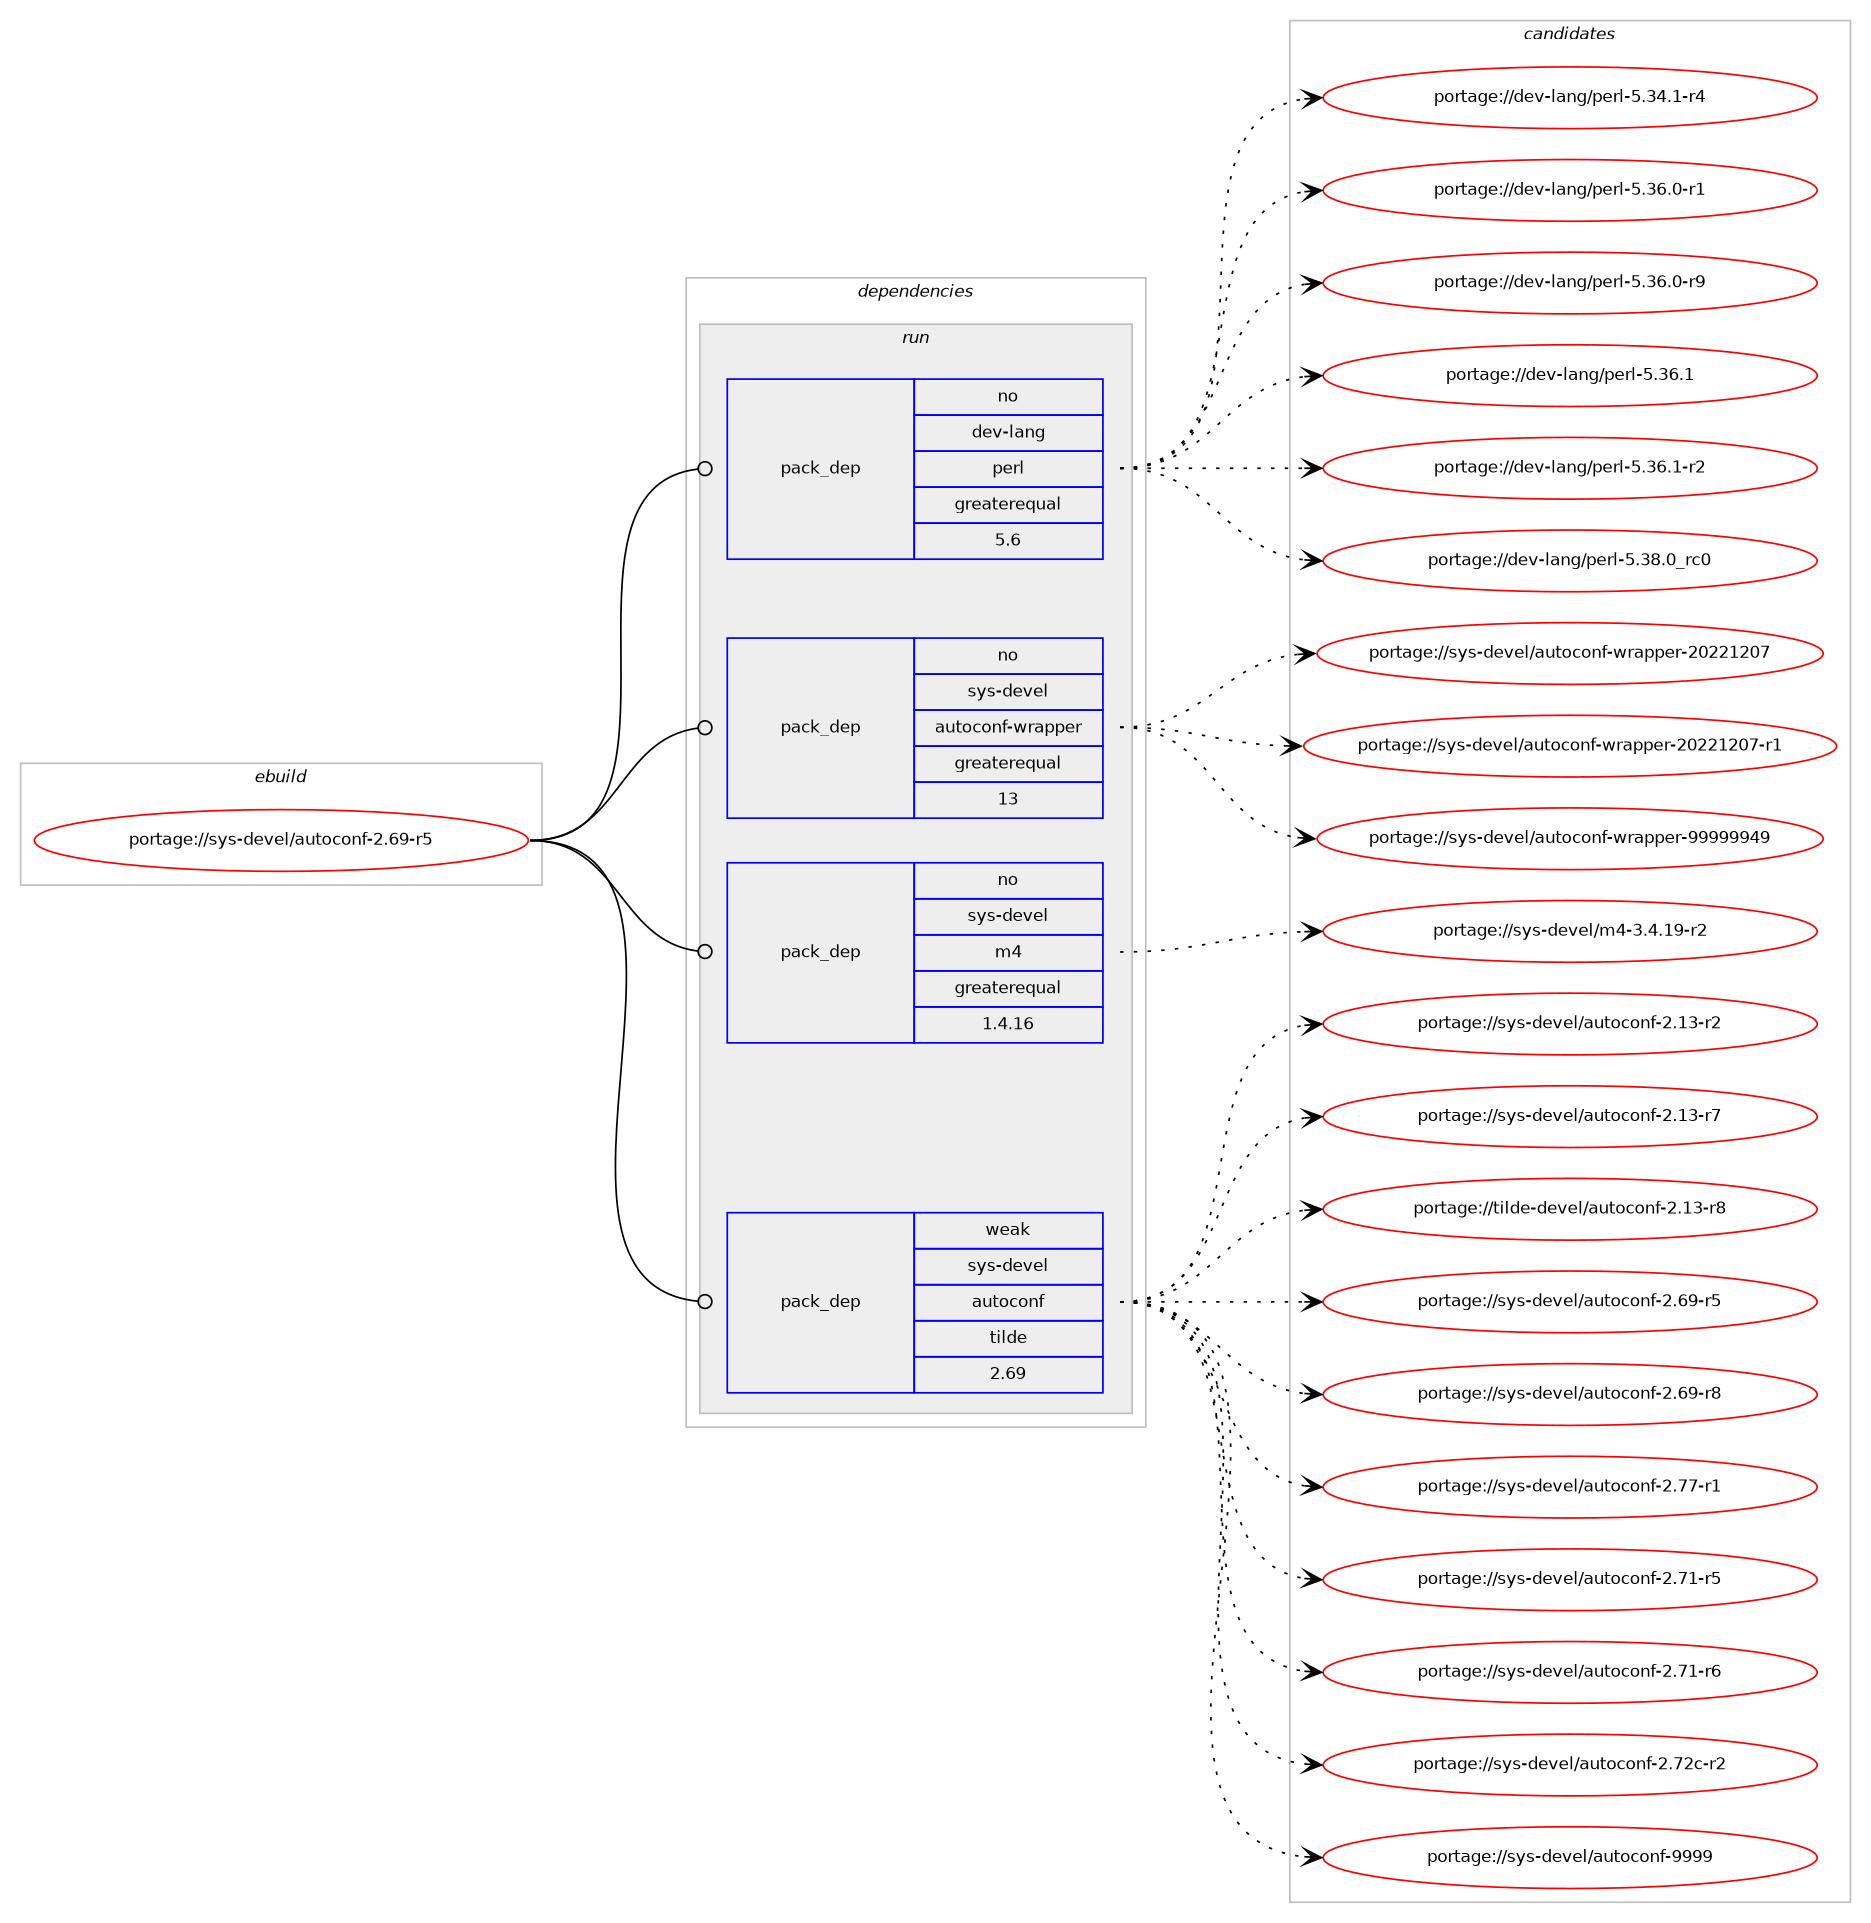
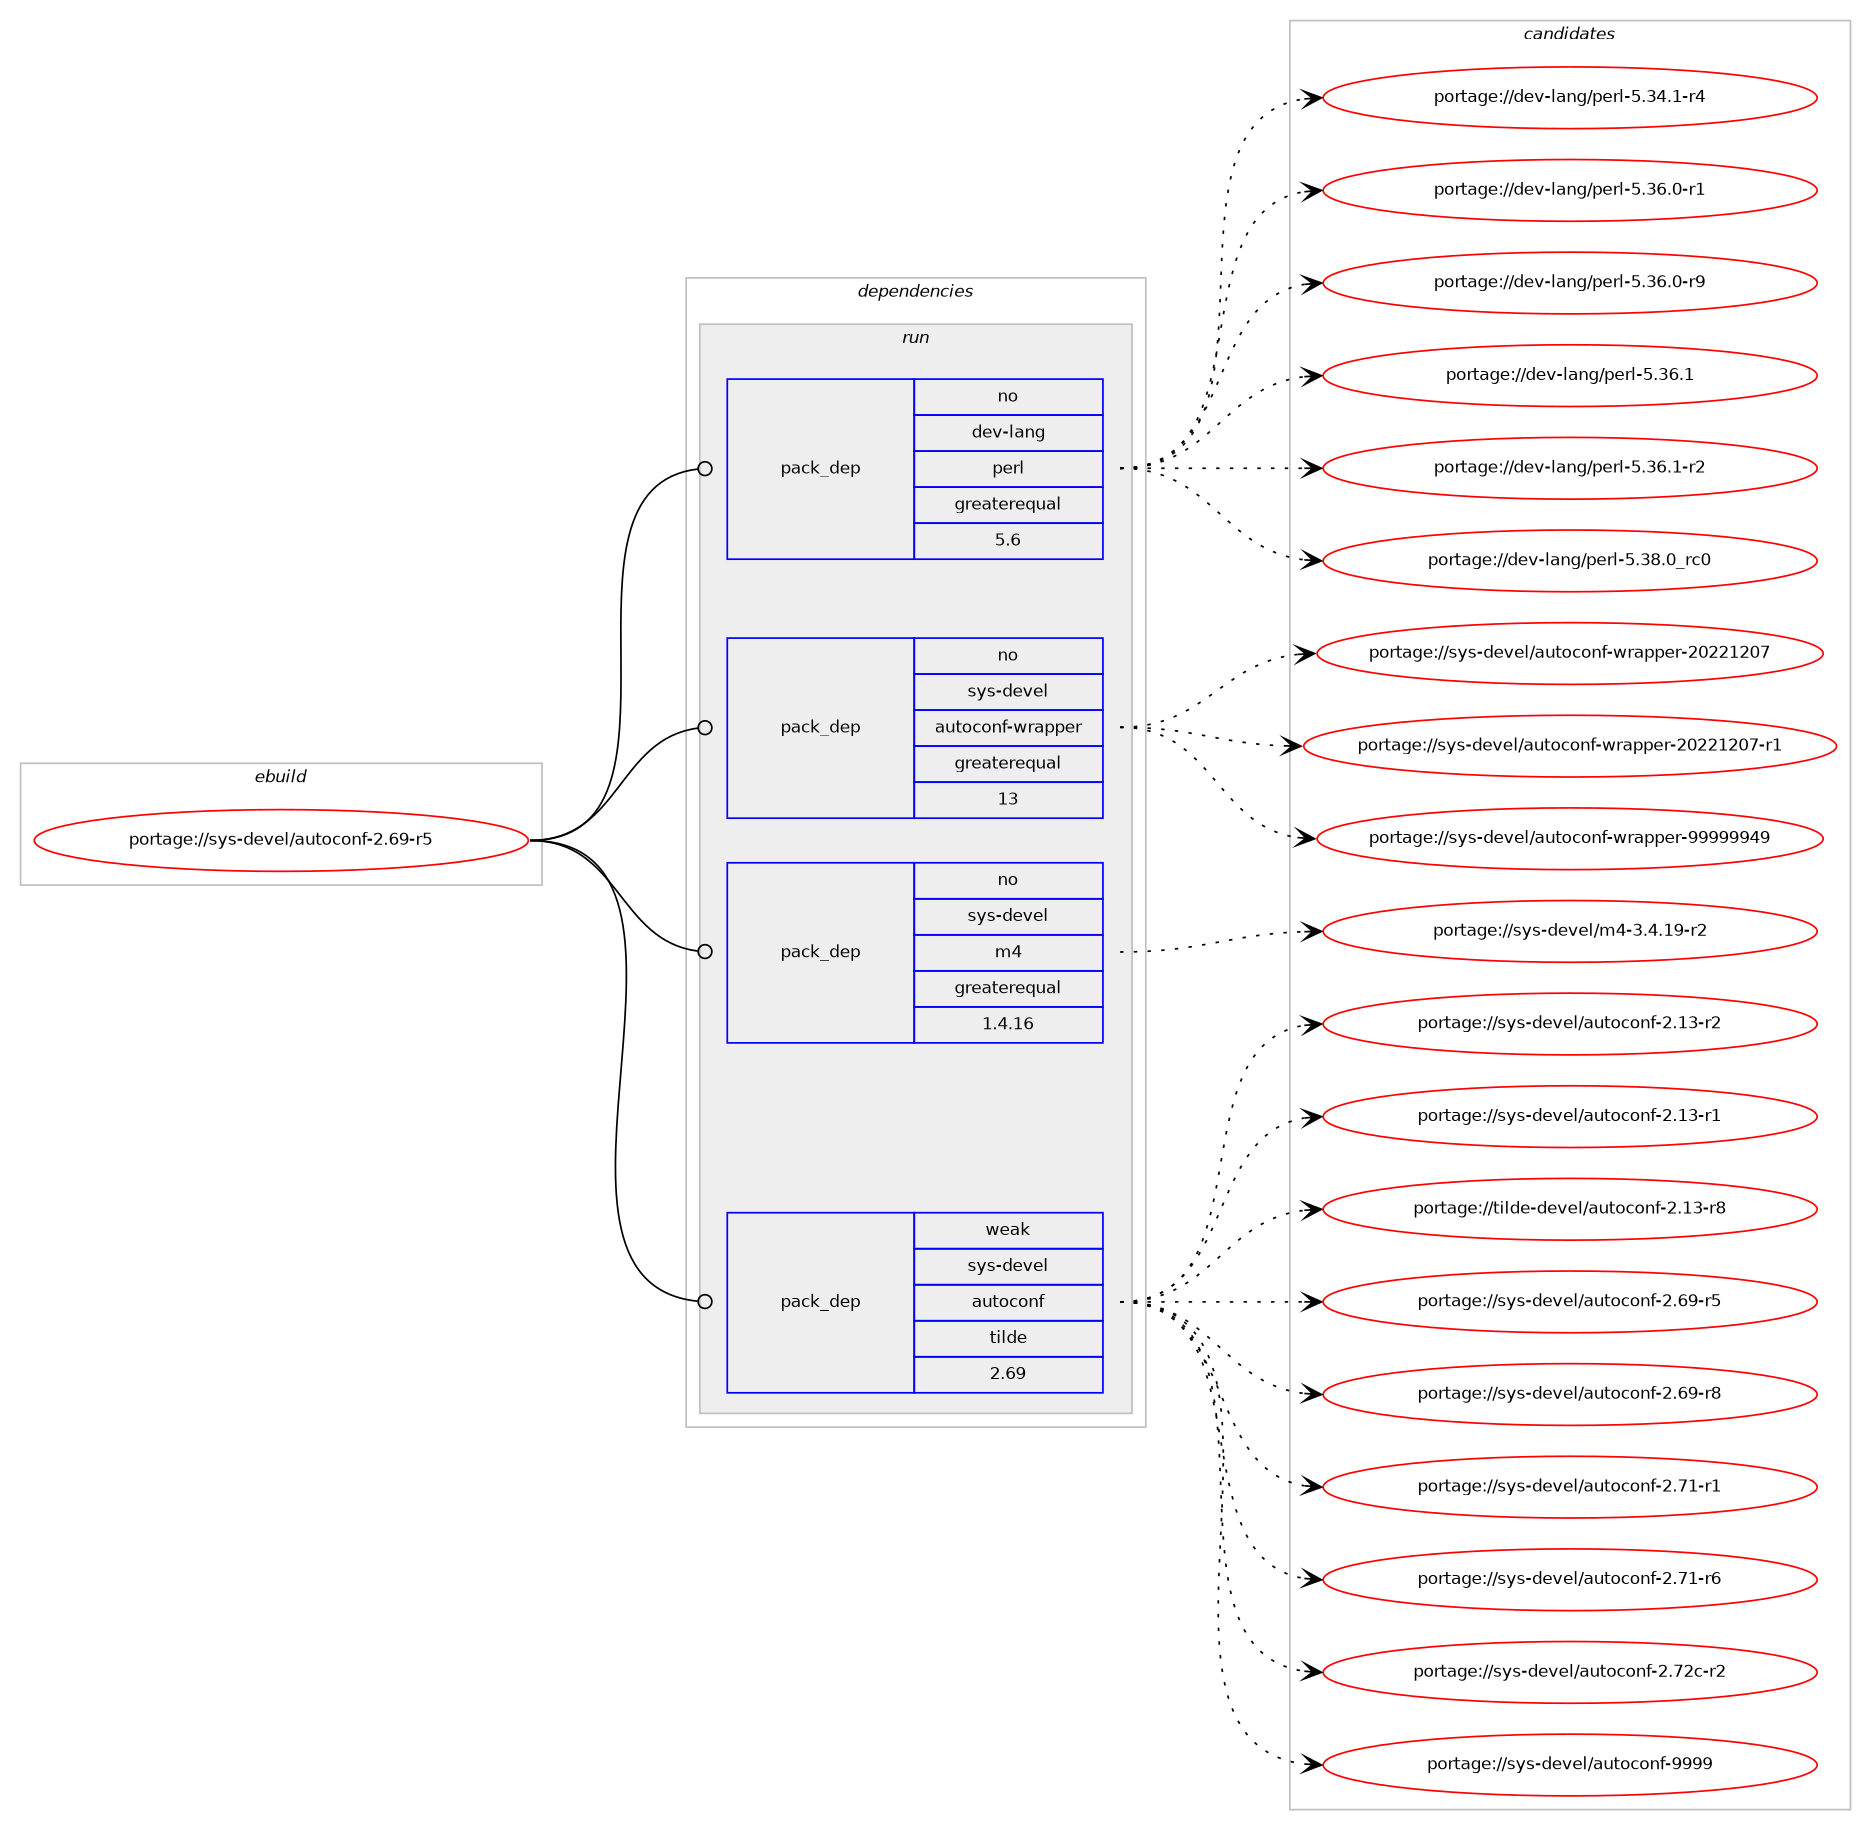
(1570, 1117) -> (1570, 1117)
(1570, 1487) -> (1570, 1487)
(1570, 1580) -> none
